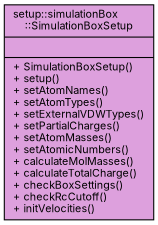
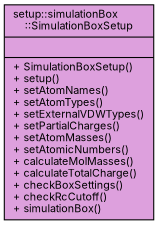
(54, 209) -> (58, 209)
